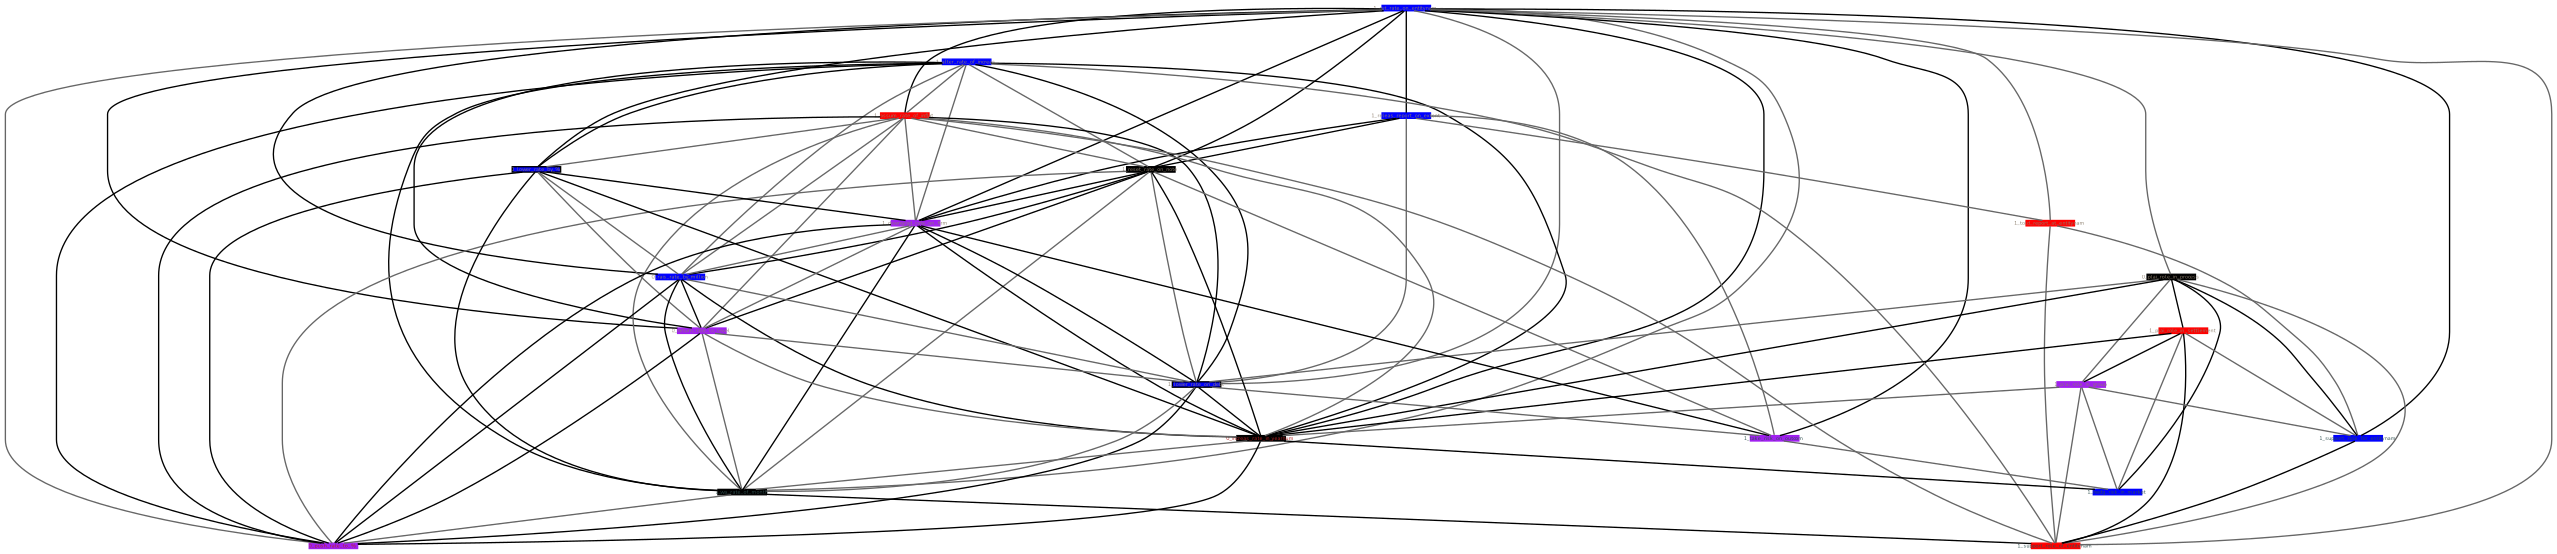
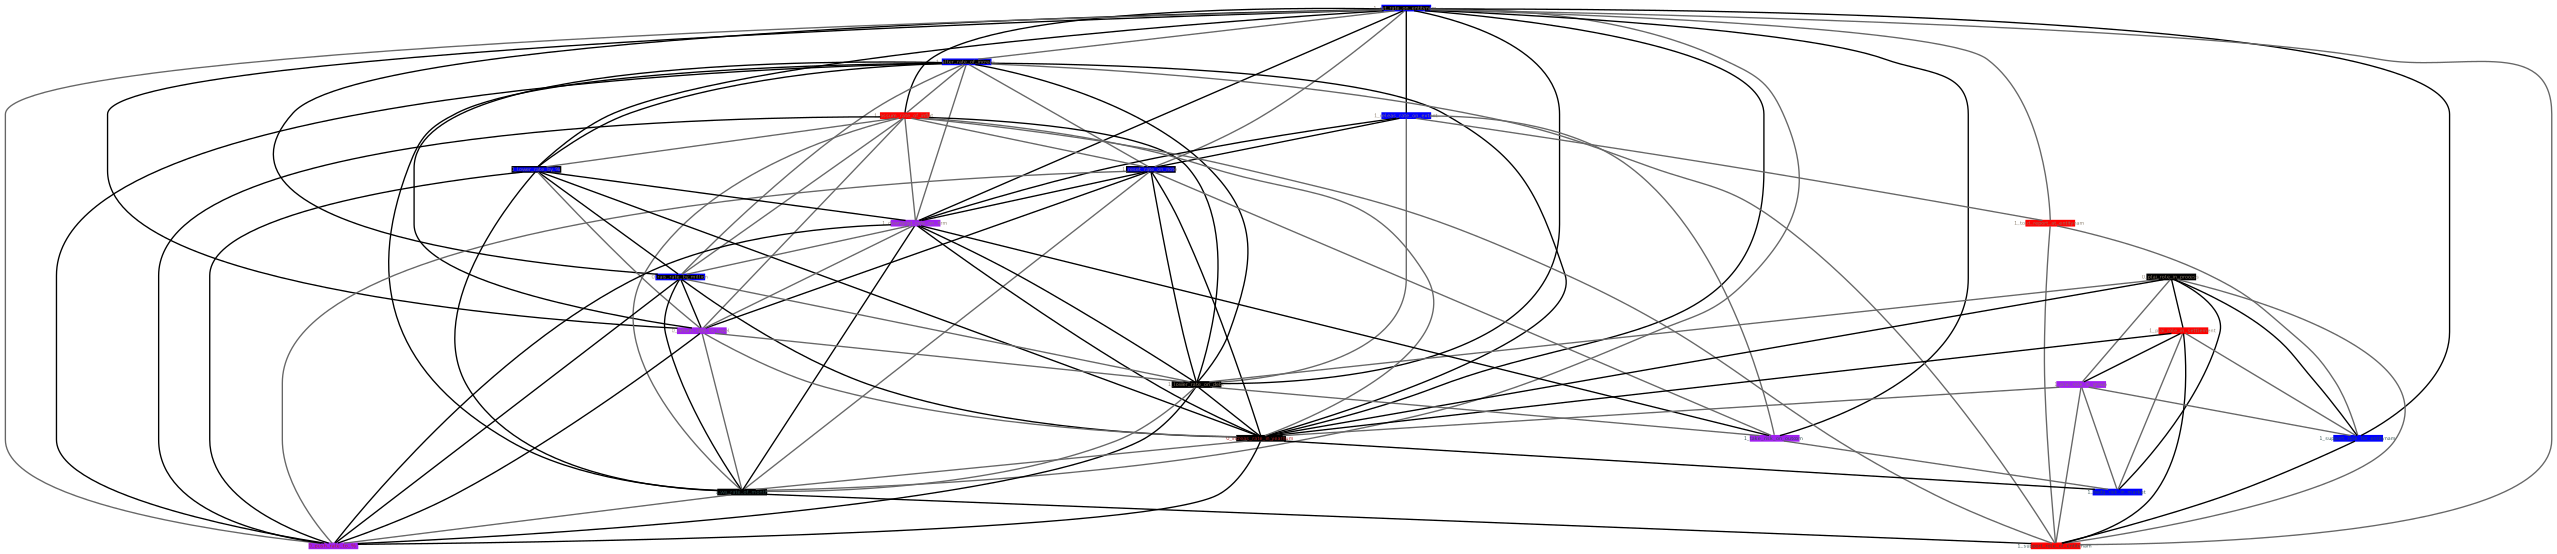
(1406, 8) -> (1406, 8)
(2010, 60) -> (1186, 35)
(967, 62) -> (967, 62)
(1287, 101) -> (1287, 101)
(1406, 116) -> (1406, 116)
(1151, 169) -> (1151, 169)
(954, 225) -> none
(615, 228) -> (615, 228)
(680, 277) -> (680, 277)
(1546, 277) -> (1546, 277)
(1171, 278) -> (1171, 278)
(1197, 385) -> (1197, 385)
